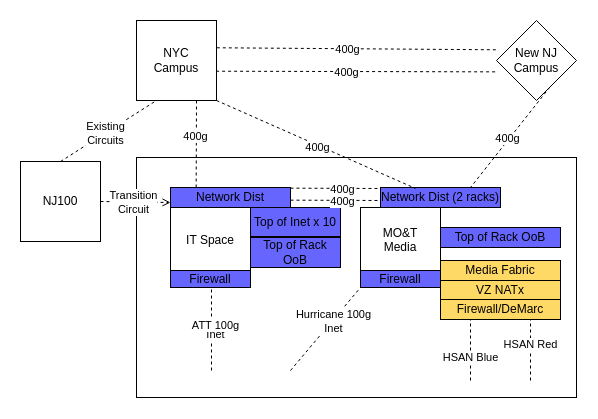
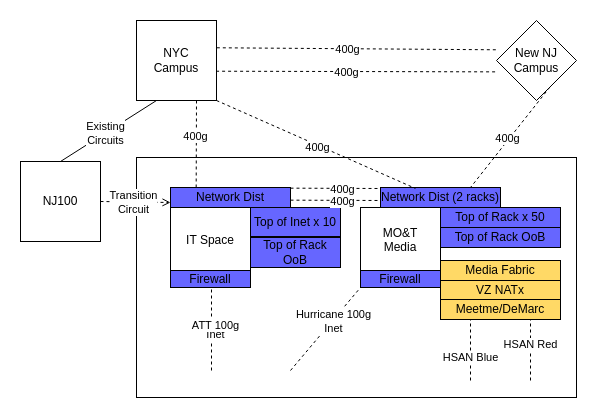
(140, 111) -> (140, 111)
none -> (501, 218)
(501, 310) -> (501, 310)
